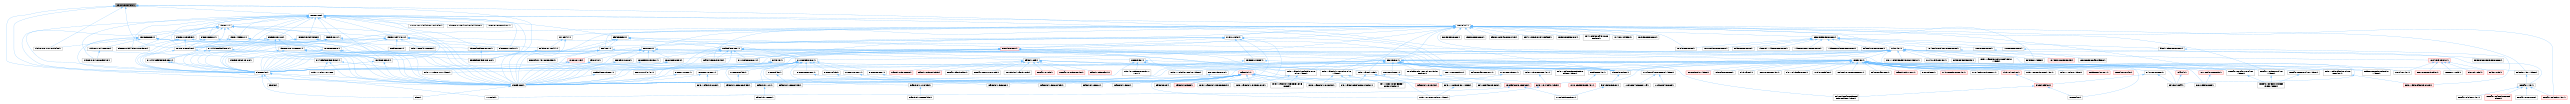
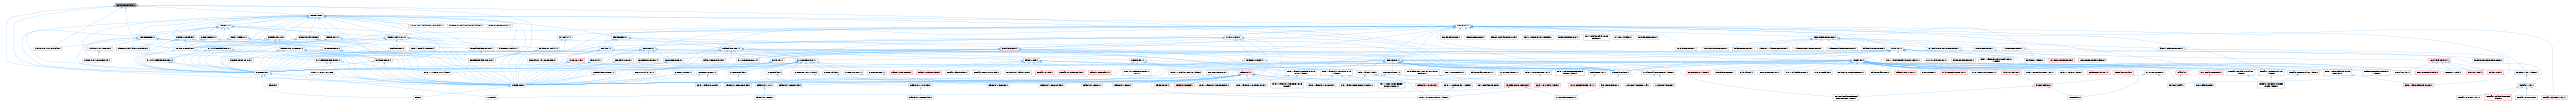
(806, 73) -> (806, 73)
